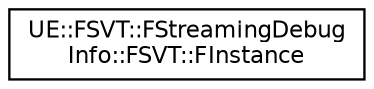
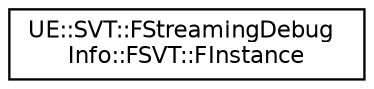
(187, 44) -> (187, 44)
